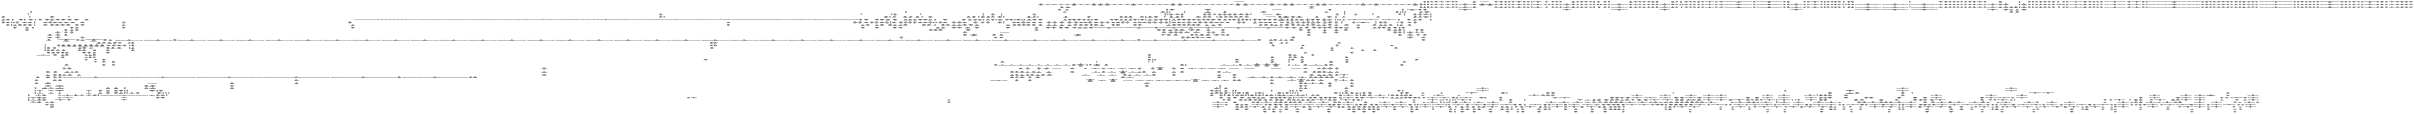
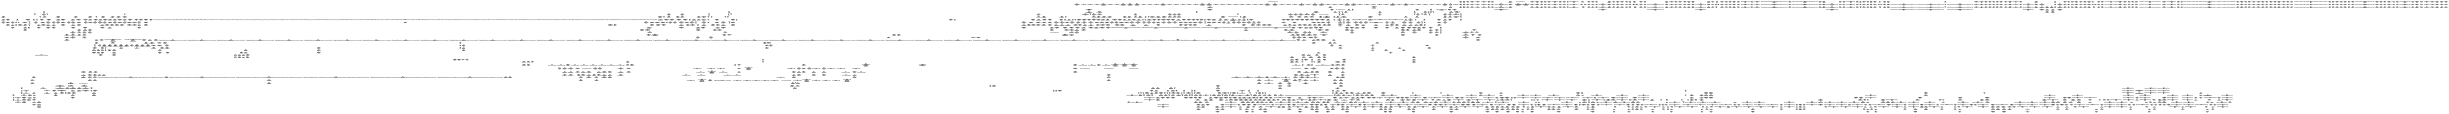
none -> (1300, 25)
